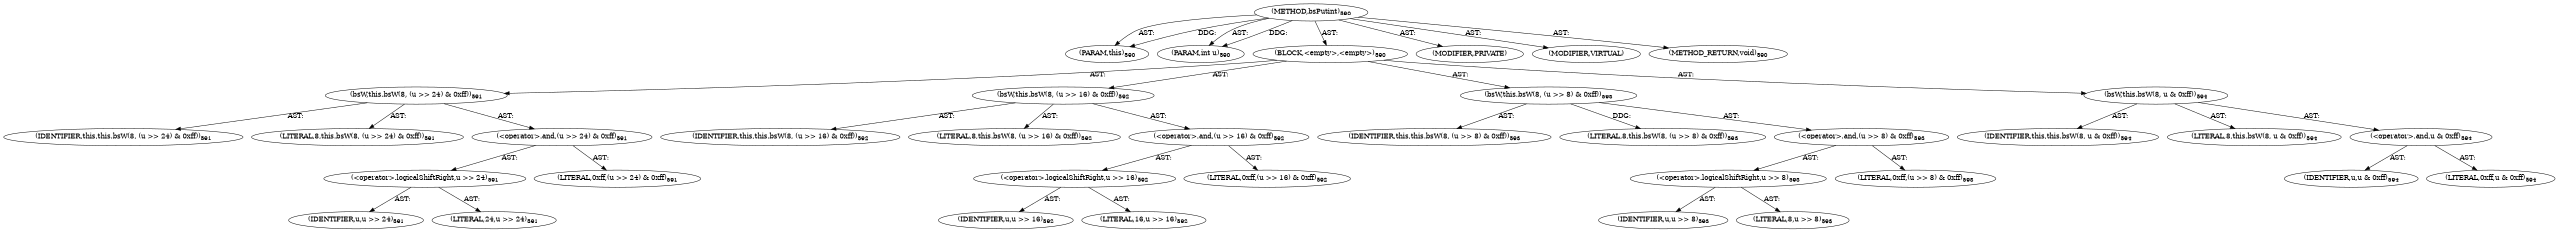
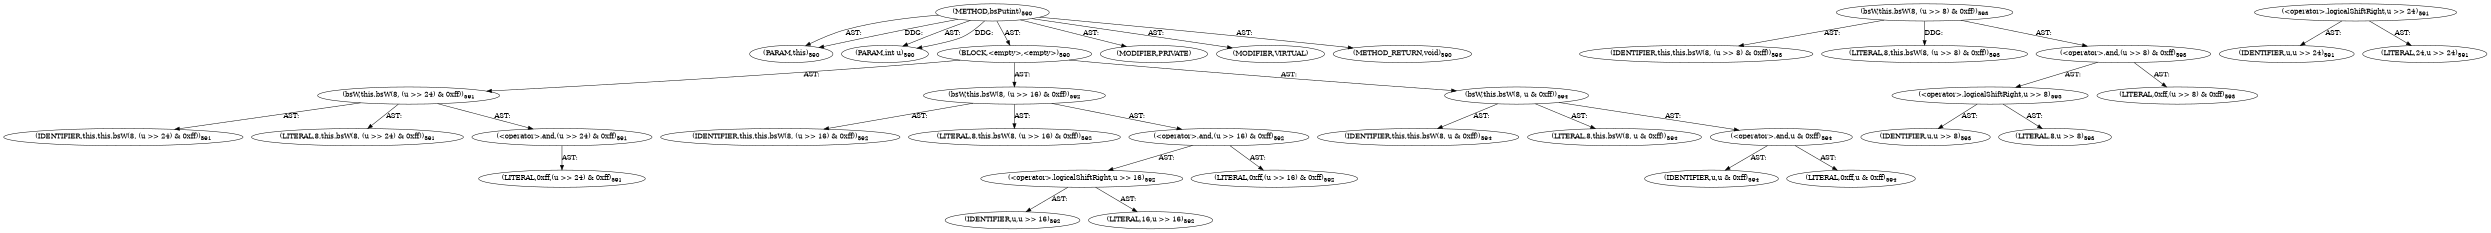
(1436, 74) -> none
(496, 157) -> none
